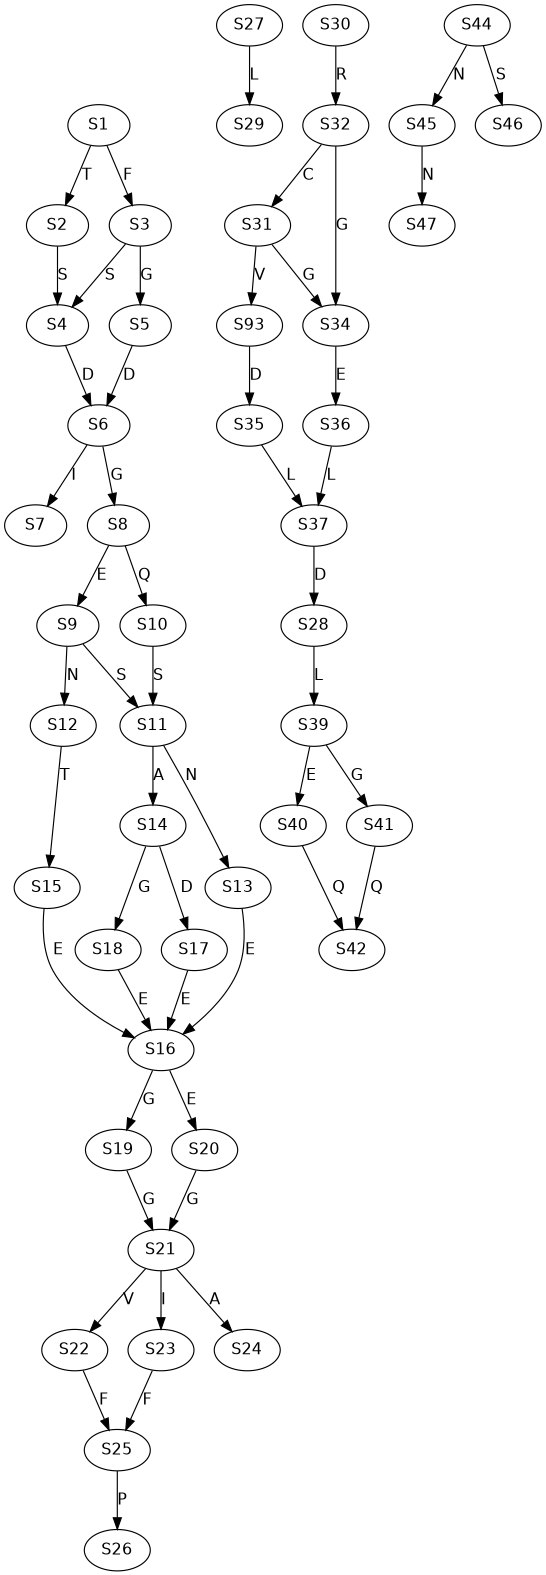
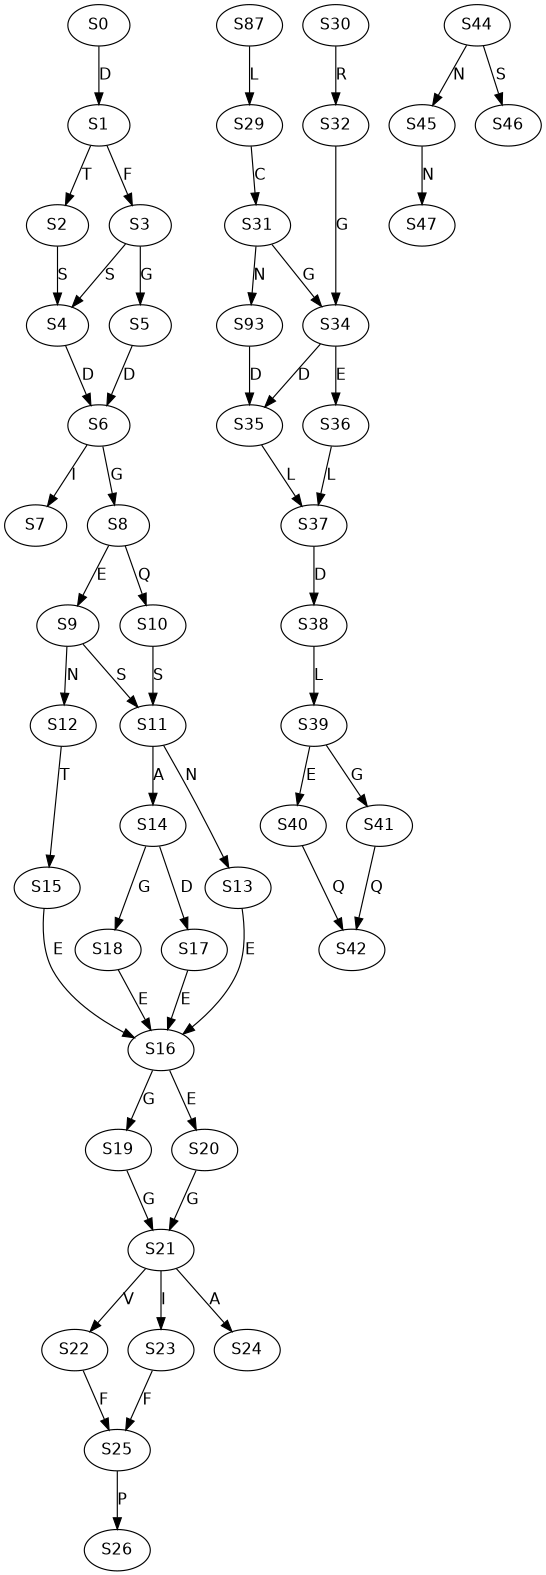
none -> (99, 25)
(250, 25) -> (250, 25)
(300, 171) -> (253, 170)
(260, 275) -> (260, 275)
none -> (297, 371)
(314, 626) -> (314, 626)
